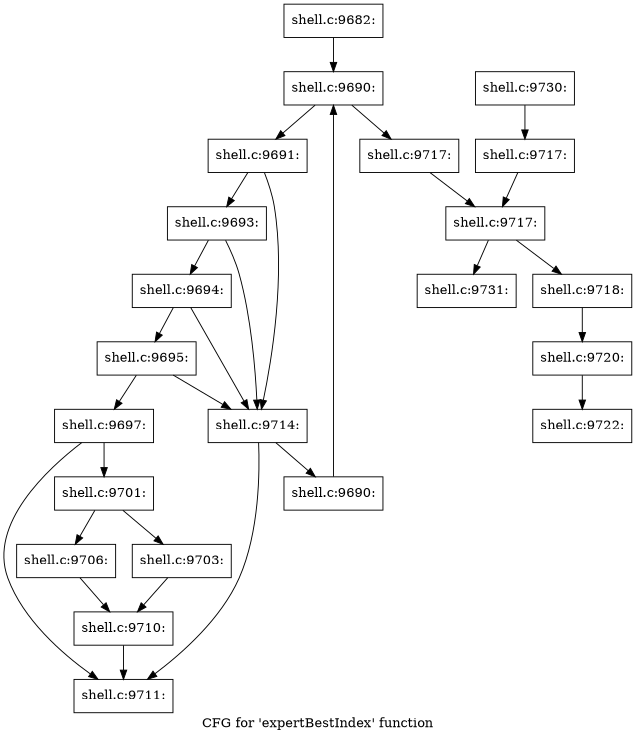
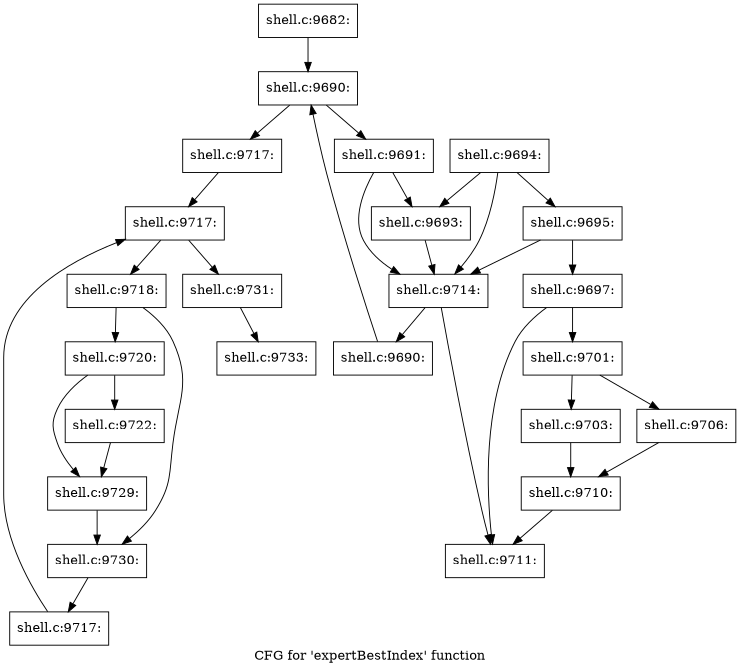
(201, 253) -> (464, 187)
none -> (266, 358)
none -> (176, 423)
none -> (97, 493)
